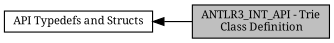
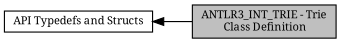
(261, 22) -> (264, 22)
